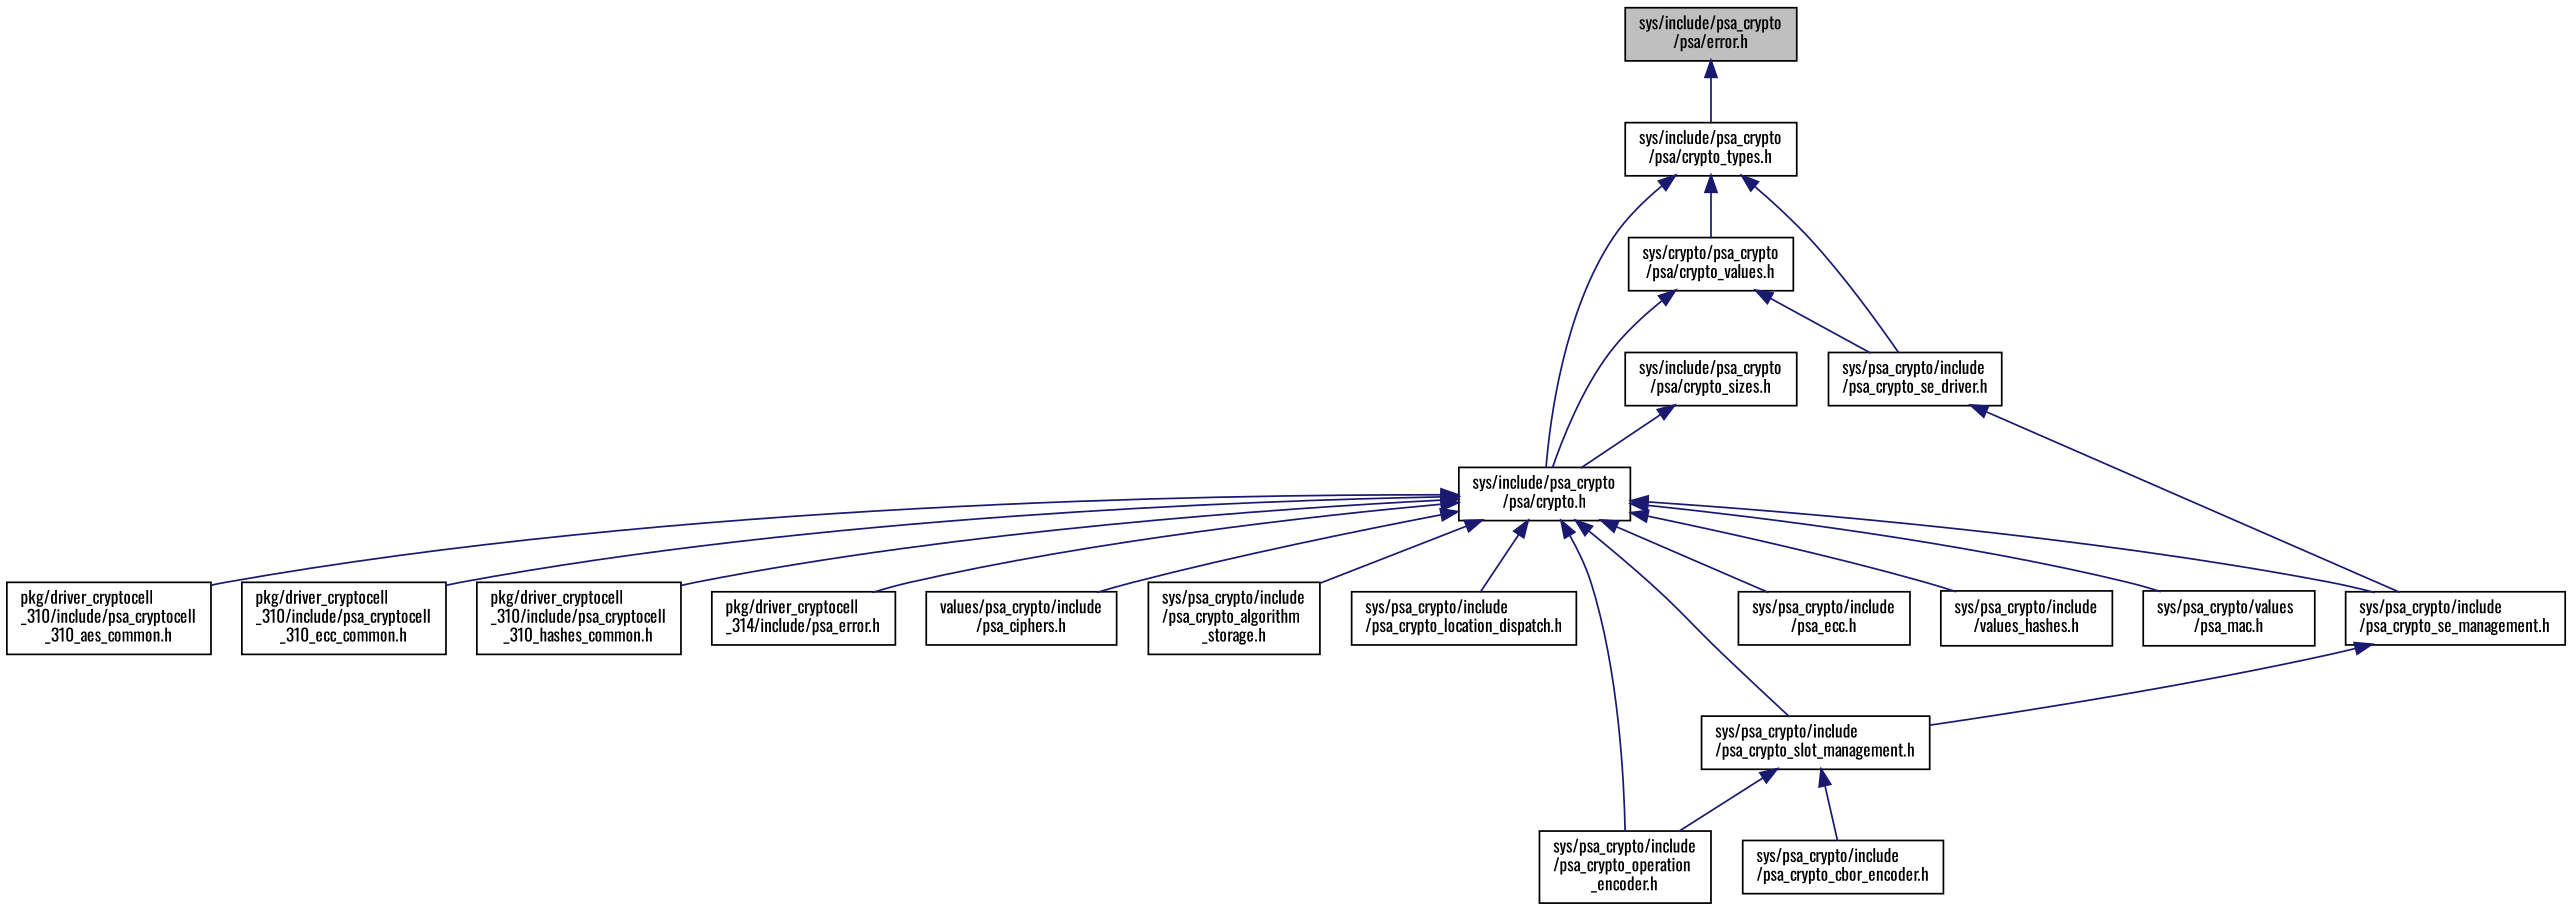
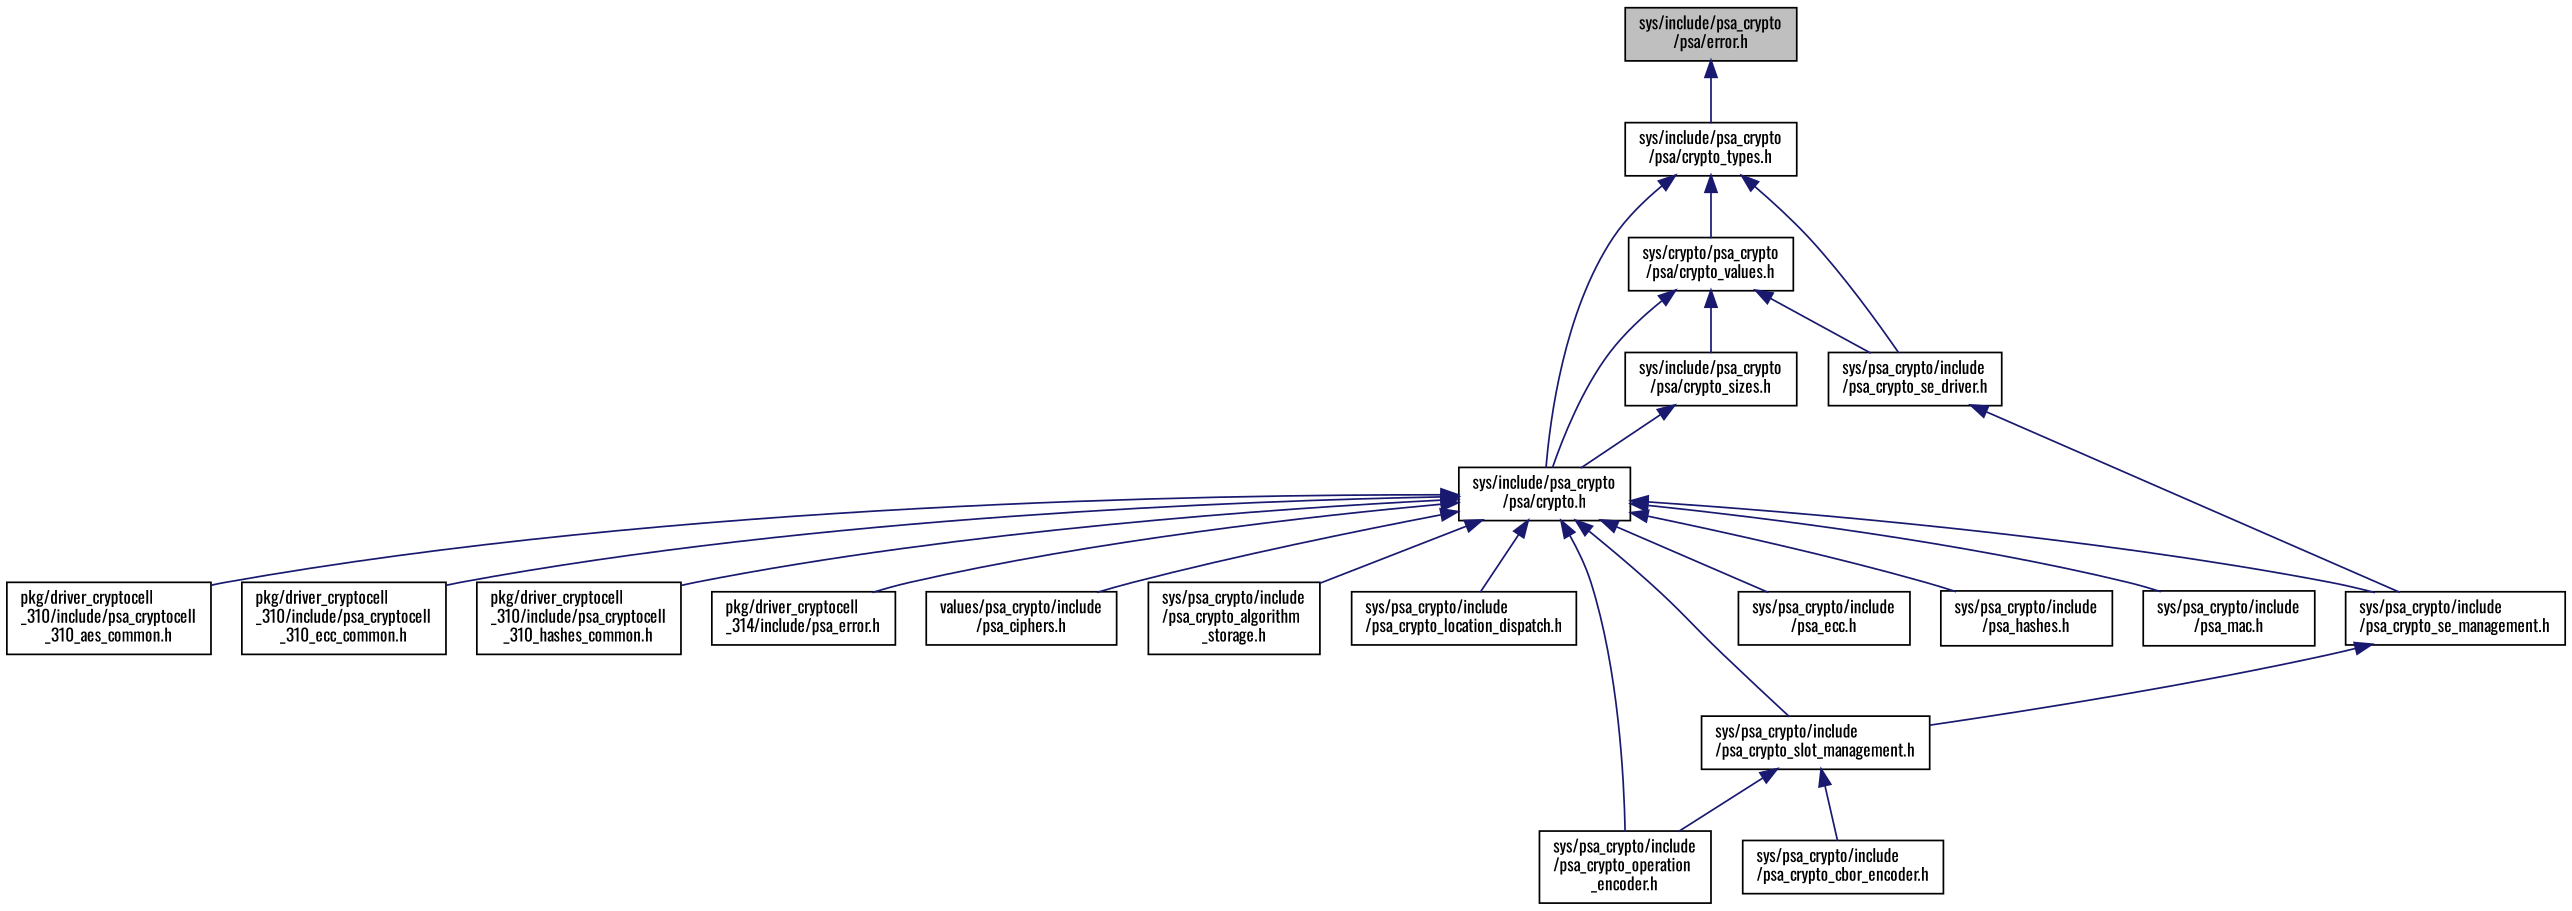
none -> (1711, 330)
(2027, 618) -> (2027, 618)
(2229, 618) -> (2229, 618)
